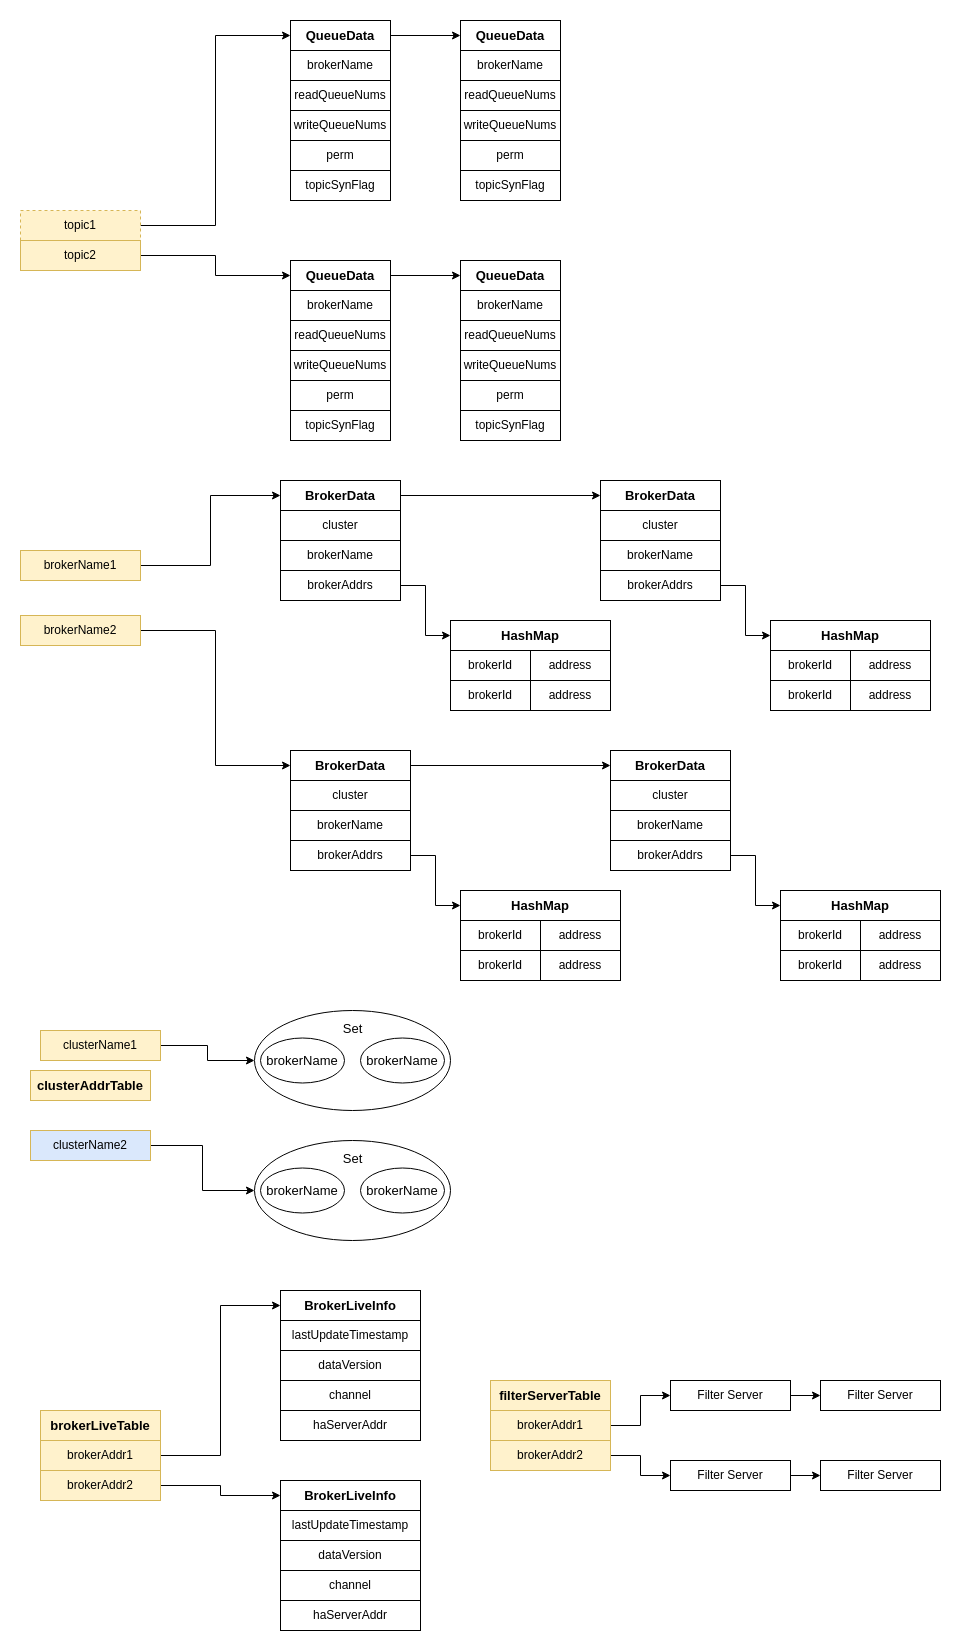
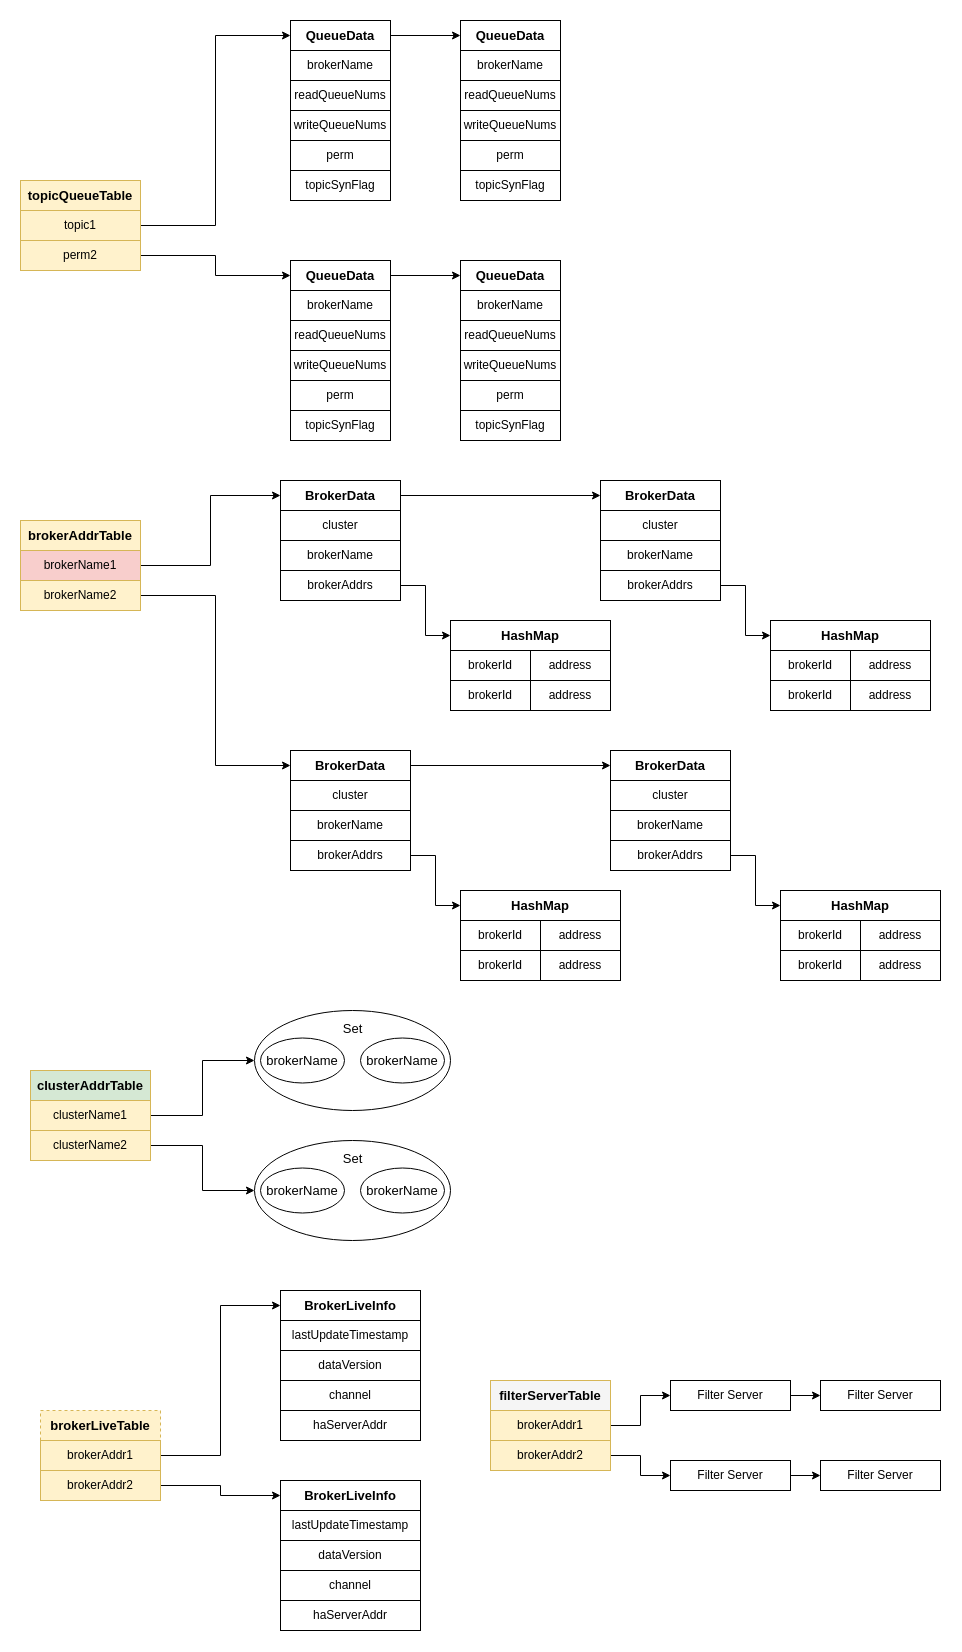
none -> (81, 196)
(81, 226) -> (81, 226)
(81, 256) -> (81, 256)
none -> (81, 536)
(81, 566) -> (81, 566)
(81, 631) -> (81, 596)
(101, 1046) -> (91, 1116)
(91, 1086) -> (91, 1086)
(91, 1146) -> (91, 1146)
(551, 1396) -> (551, 1396)
(101, 1426) -> (101, 1426)
